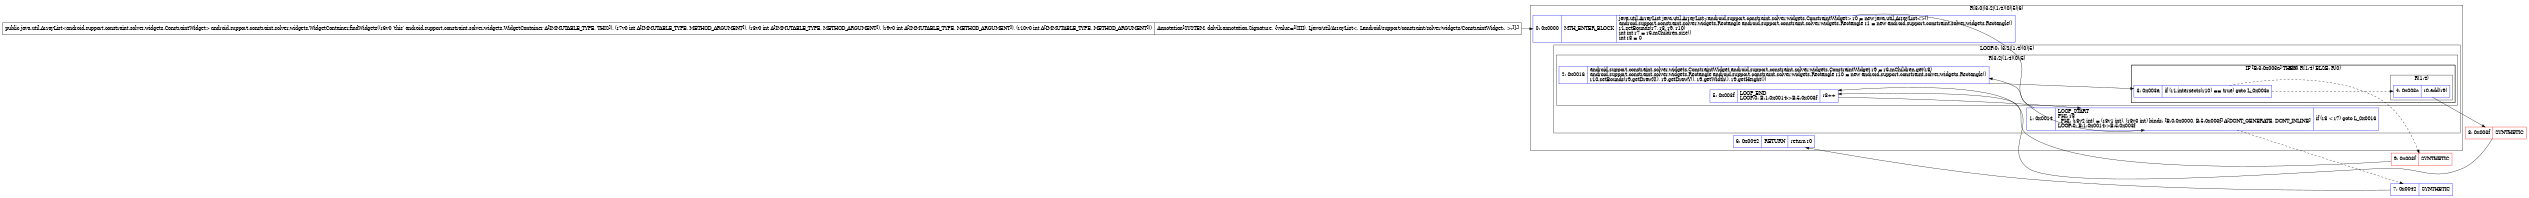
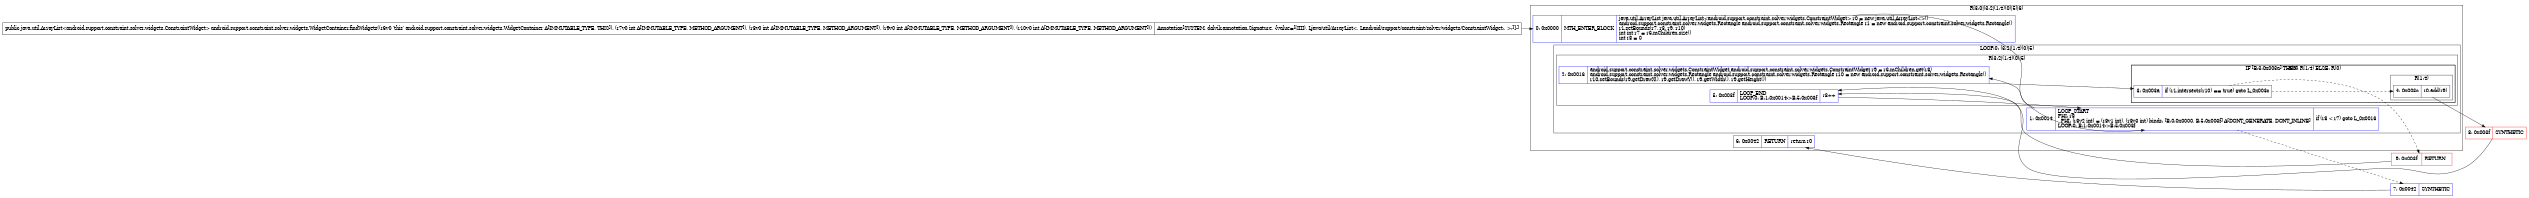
(2435, 159) -> (2435, 159)
